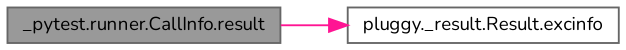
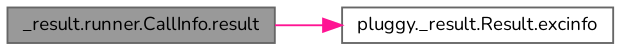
(144, 25) -> (141, 25)
